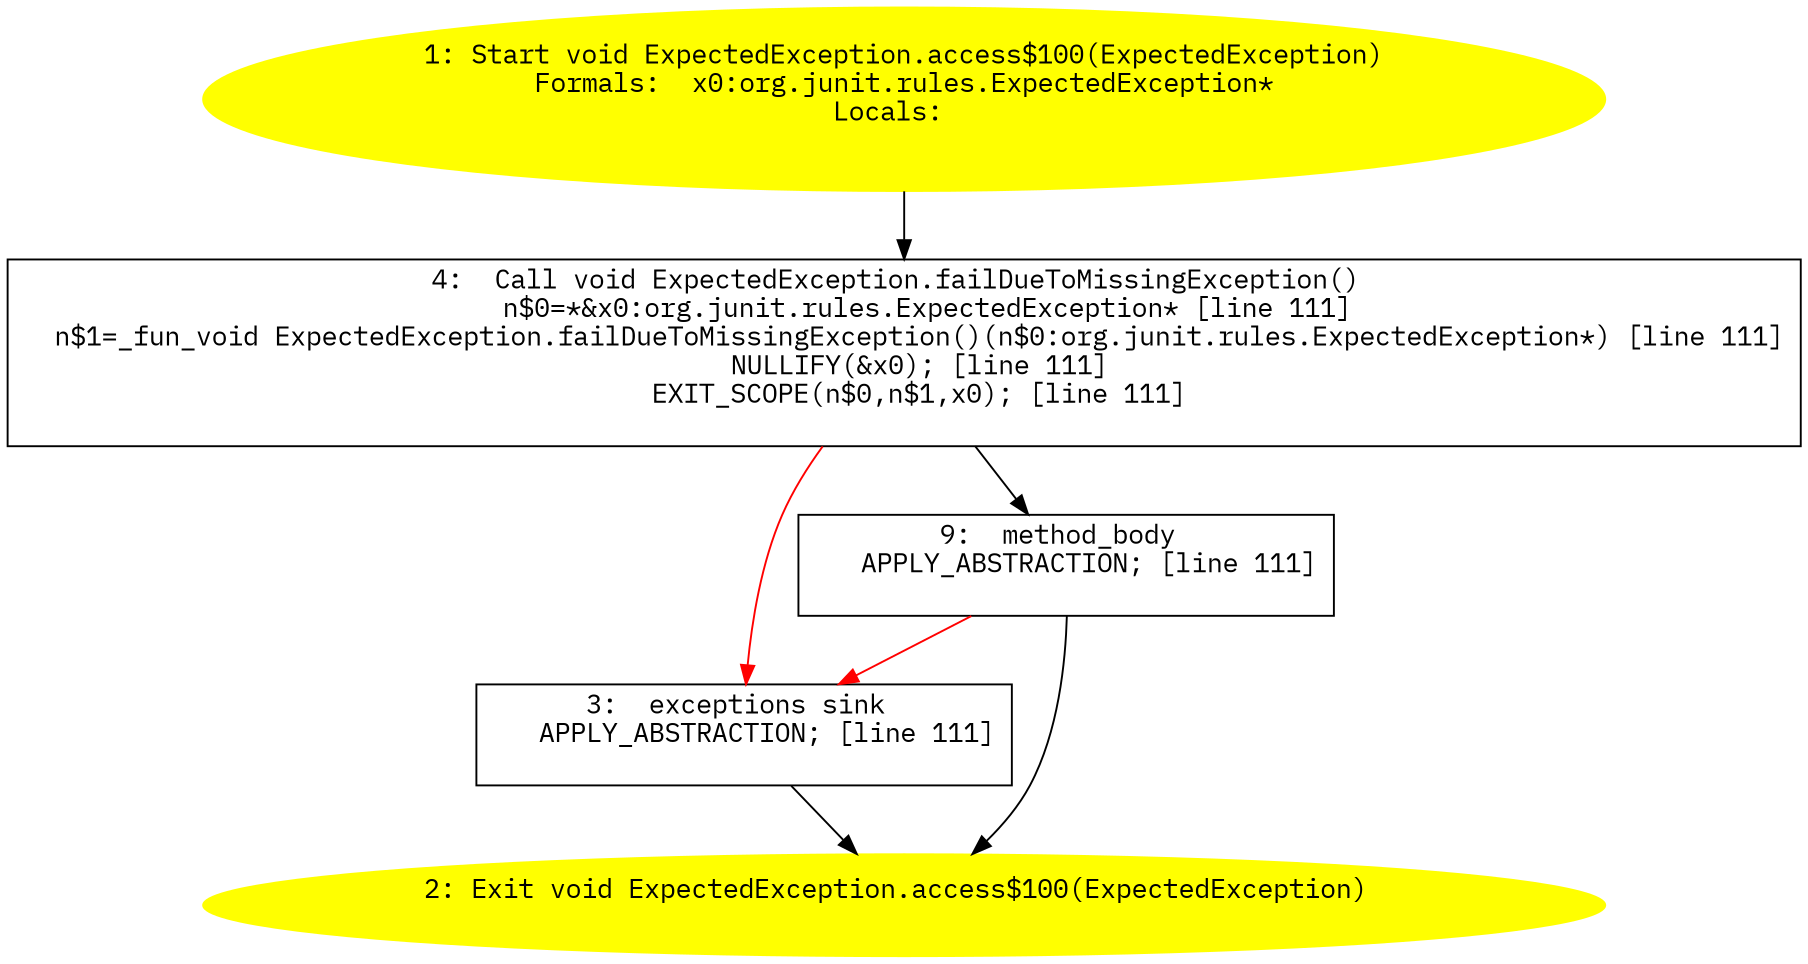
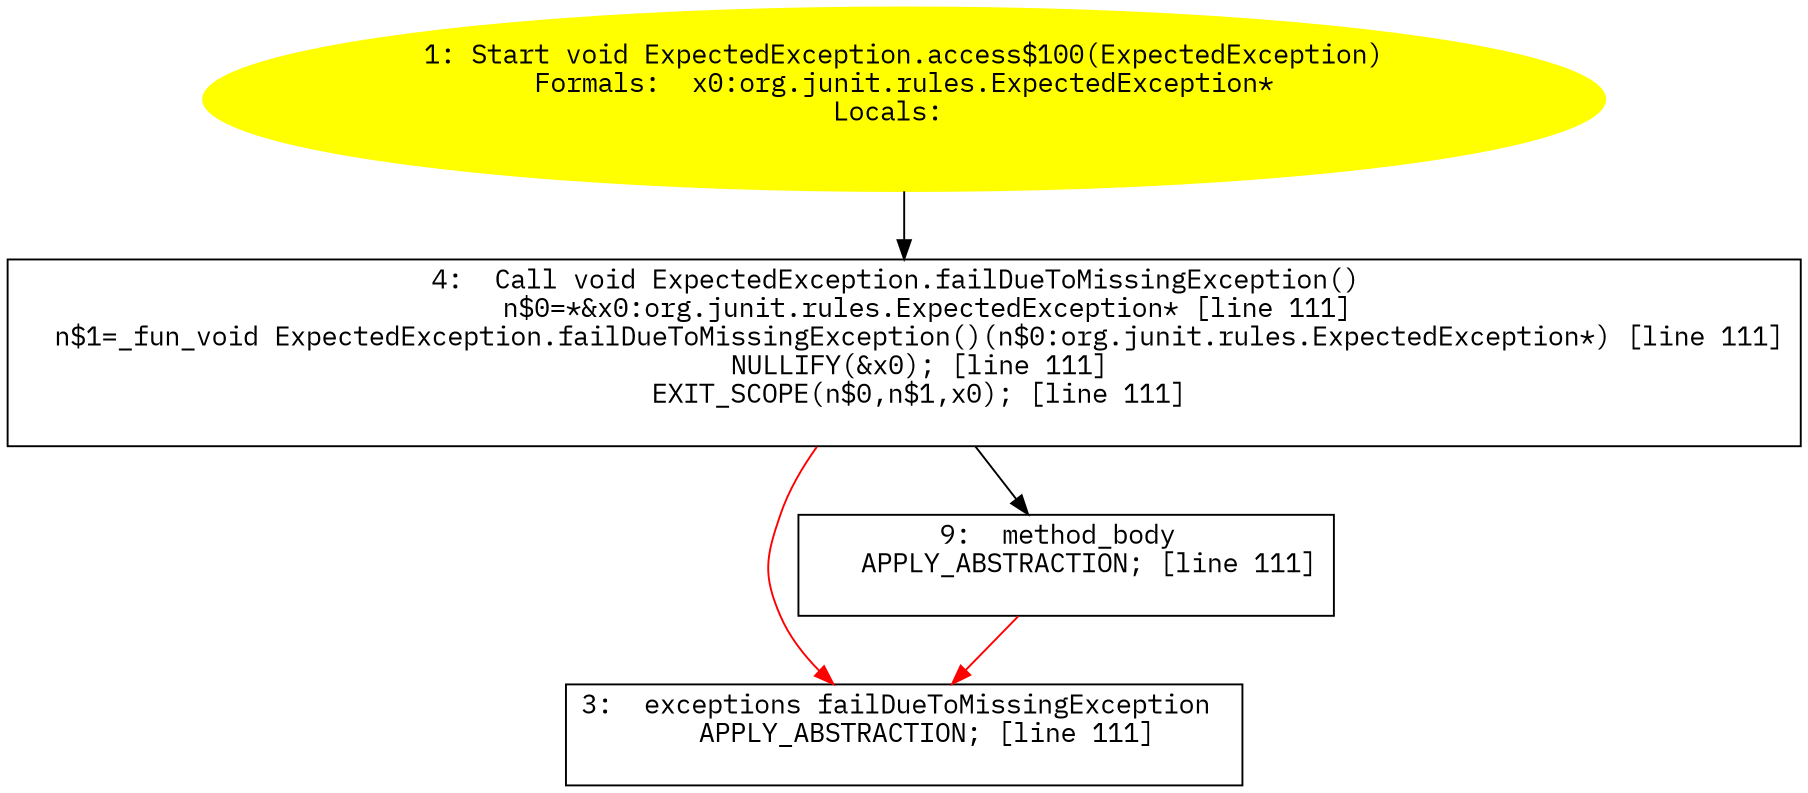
(744, 735) -> (904, 735)
(904, 905) -> none
